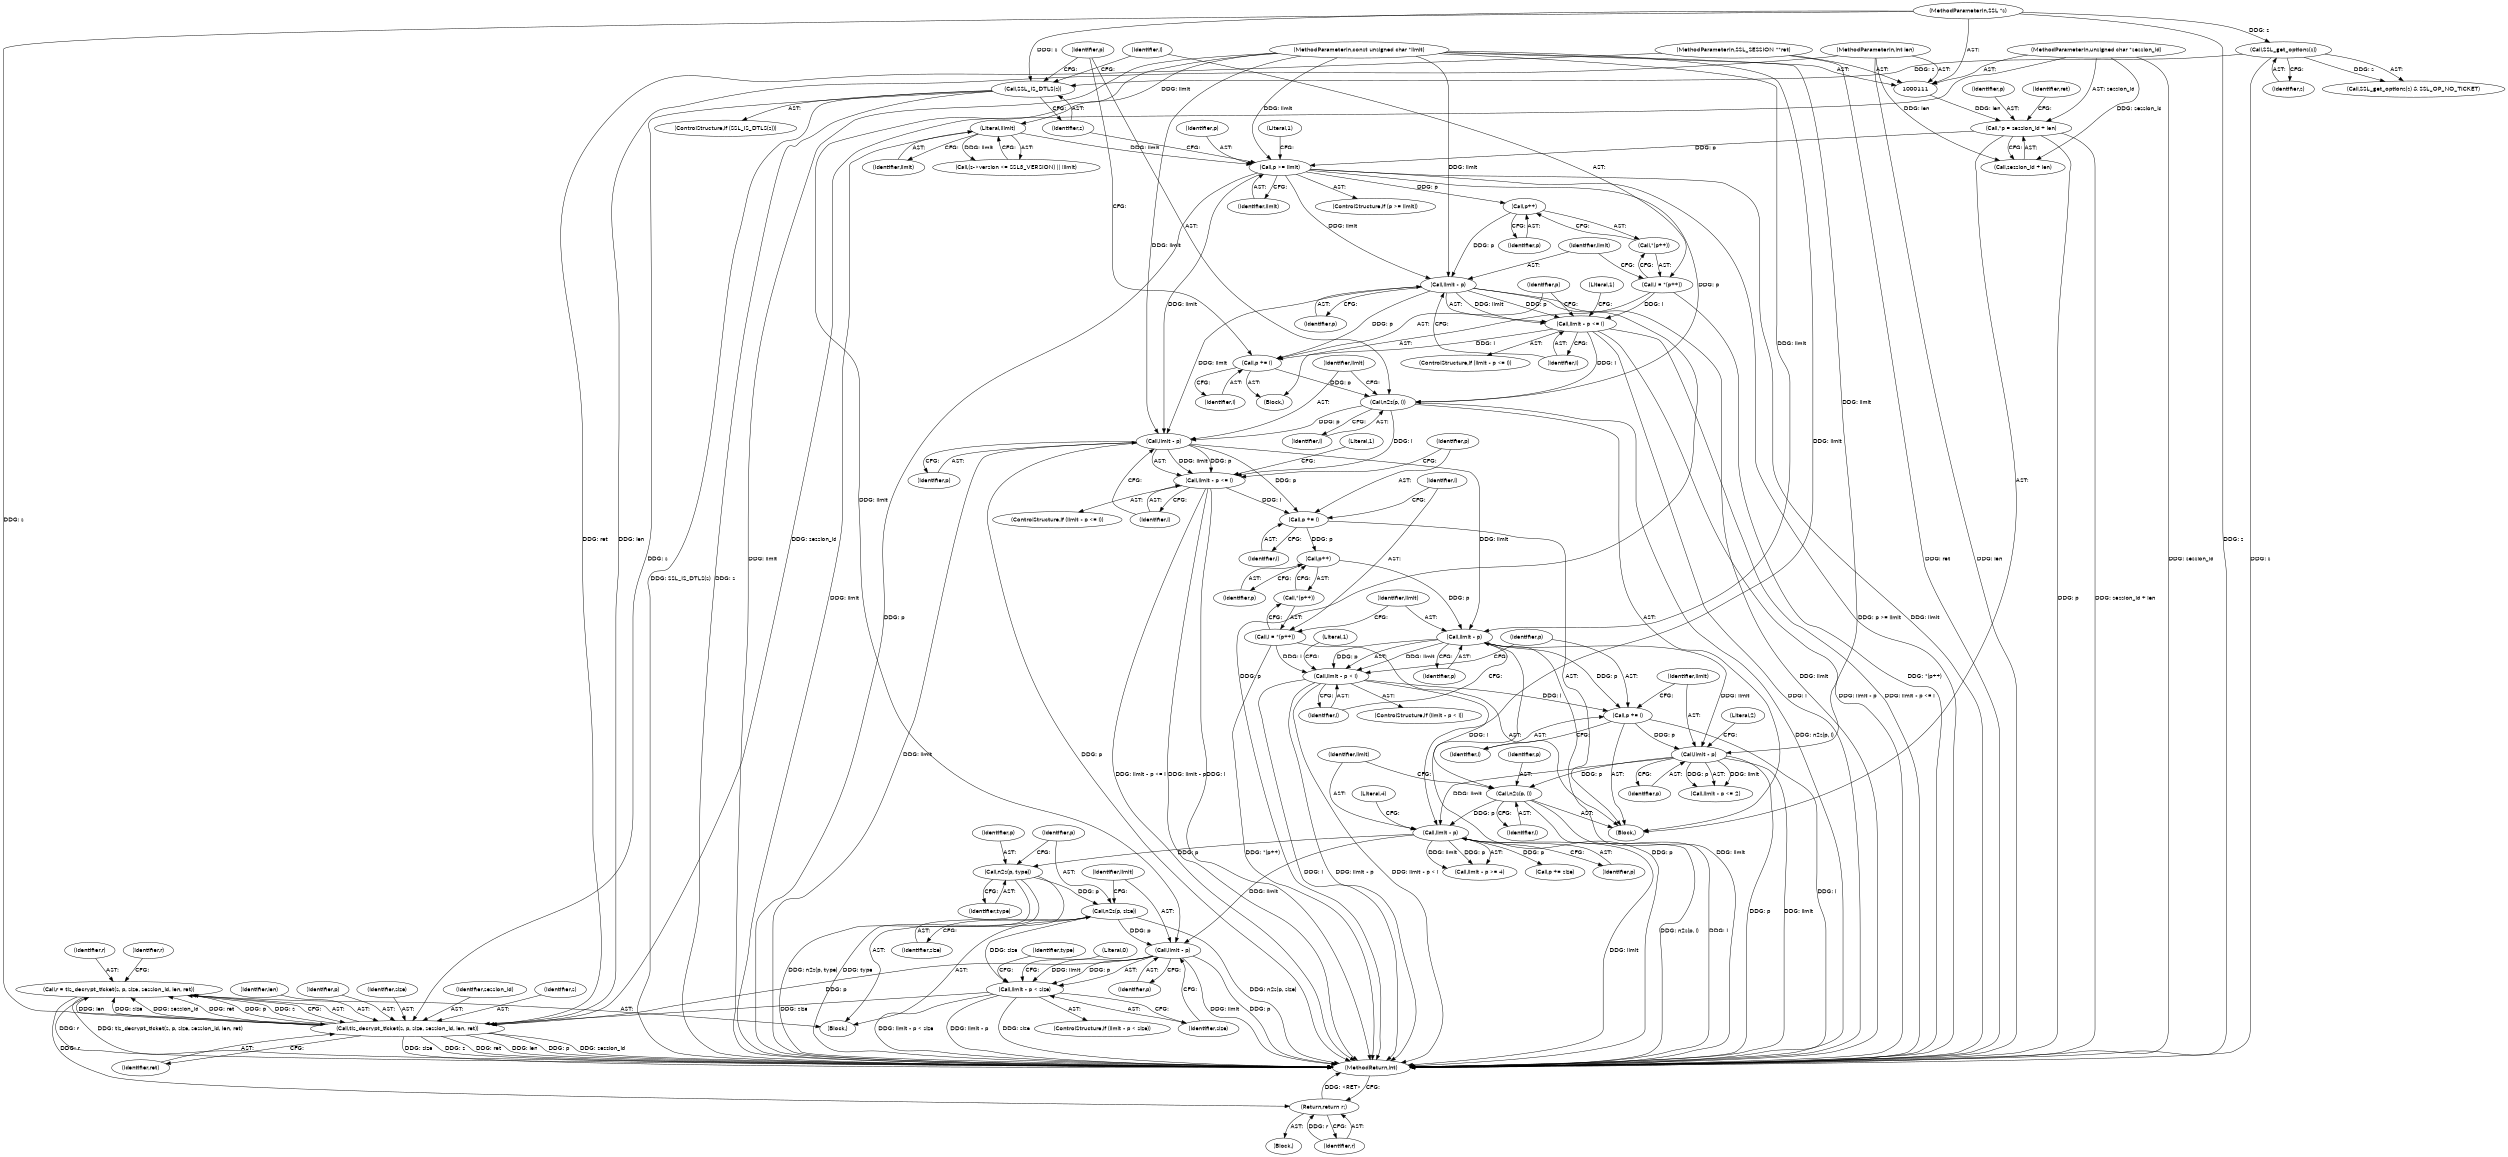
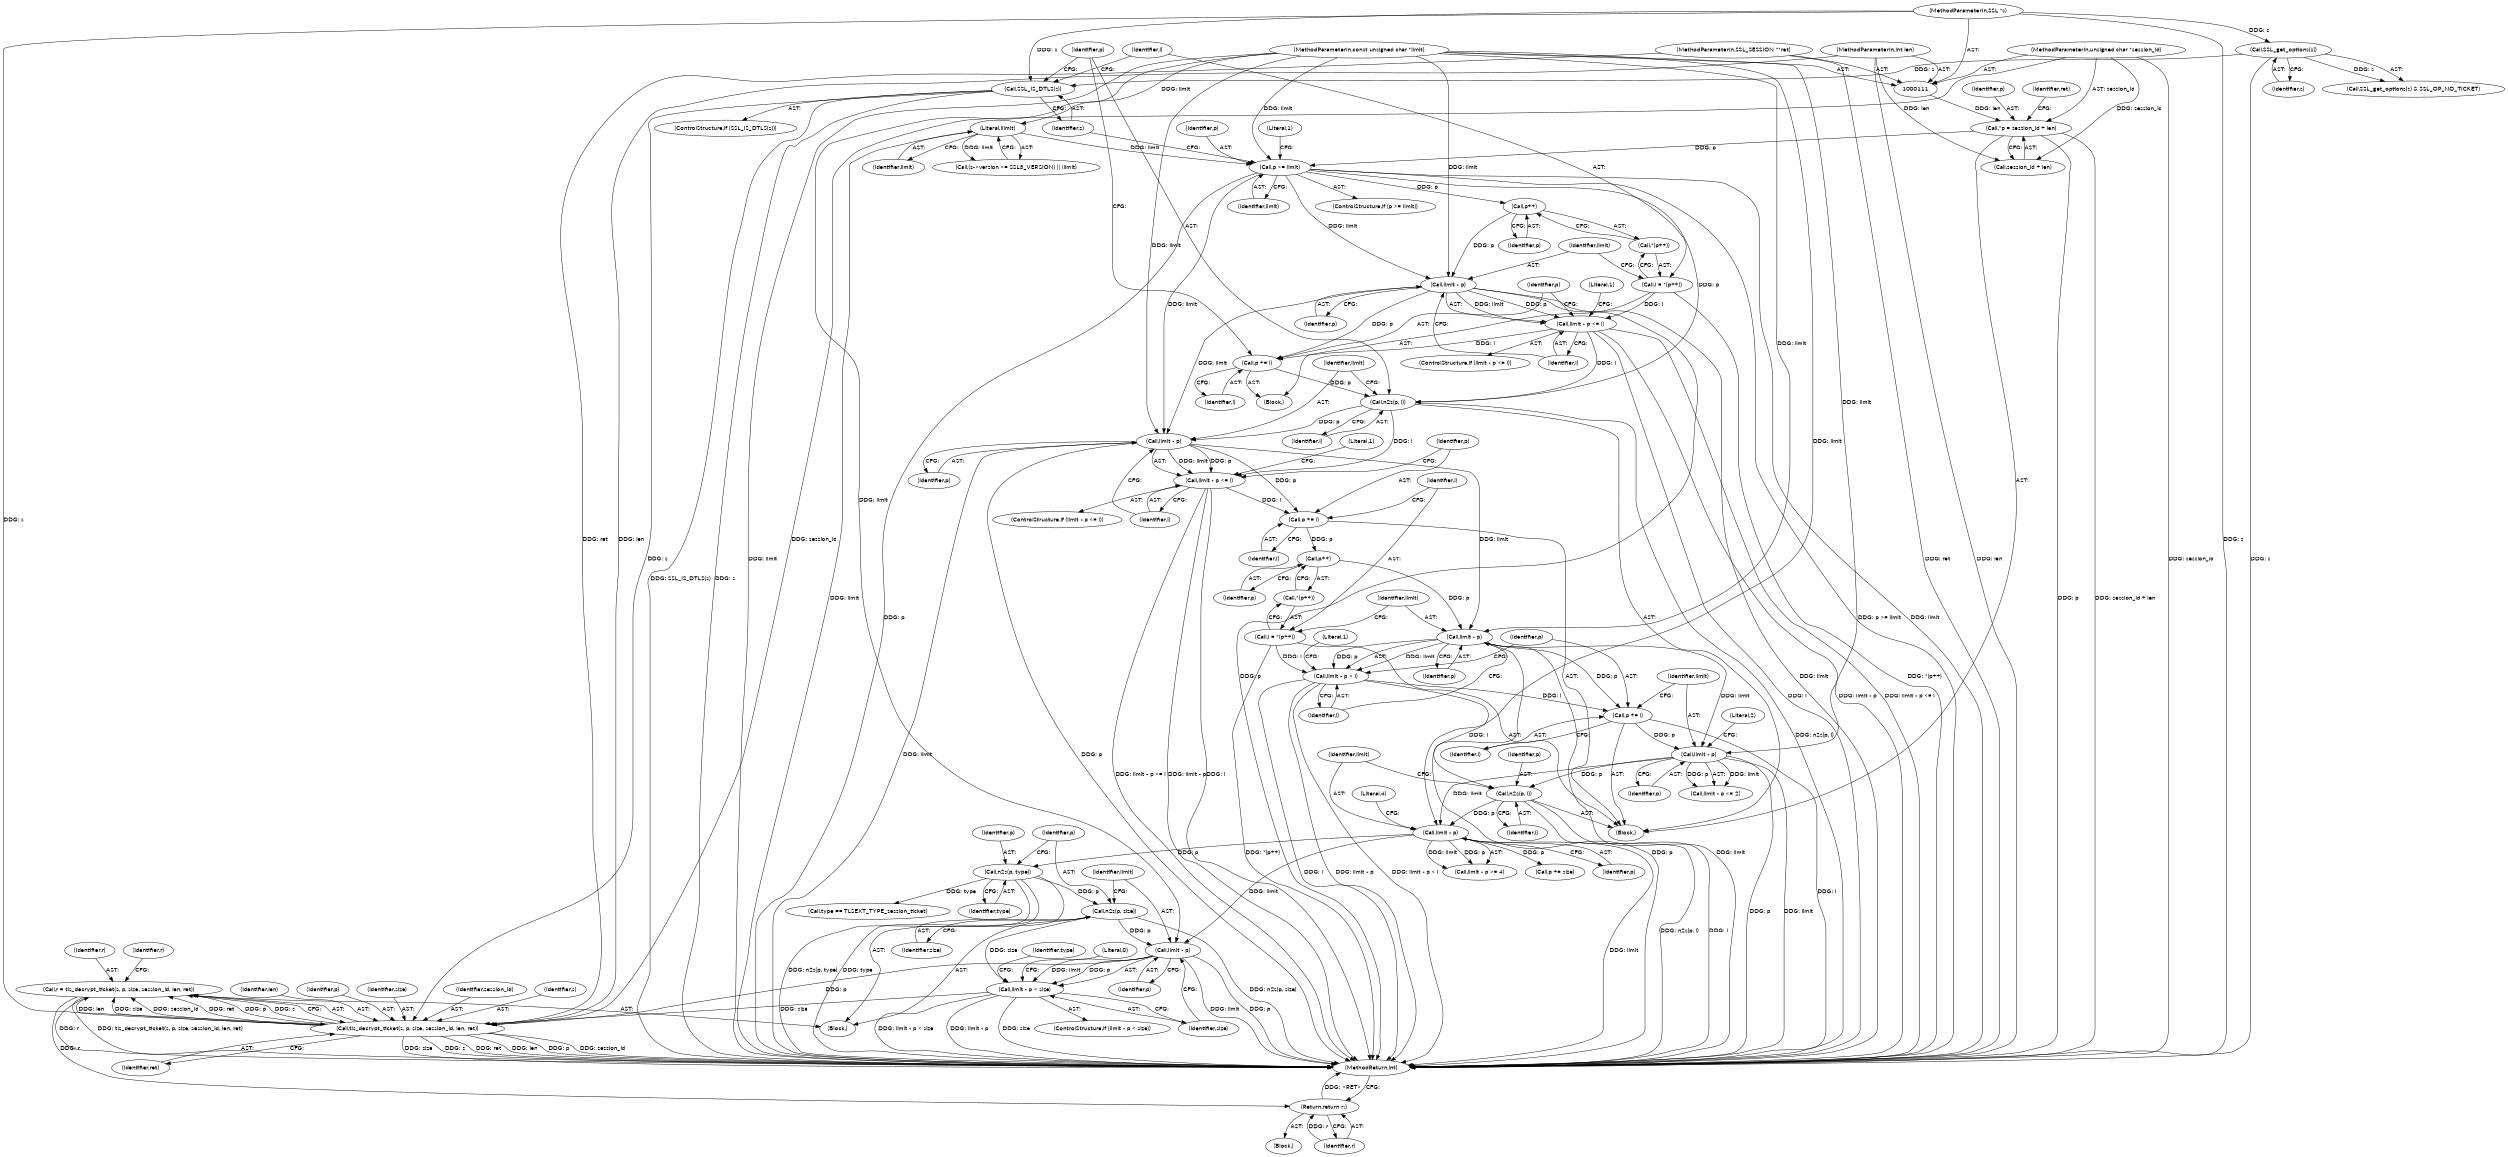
(1419, 715) -> none
none -> (868, 911)
